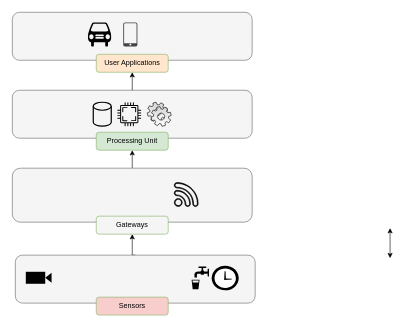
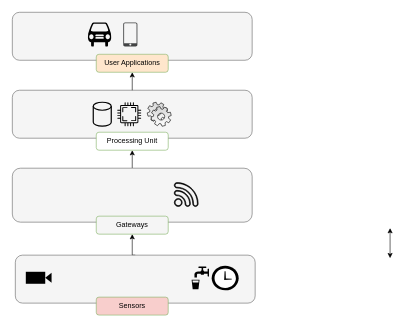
(132, 141) -> (132, 141)
